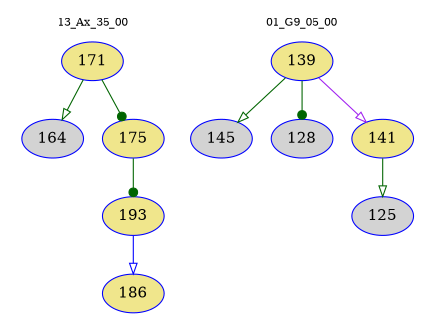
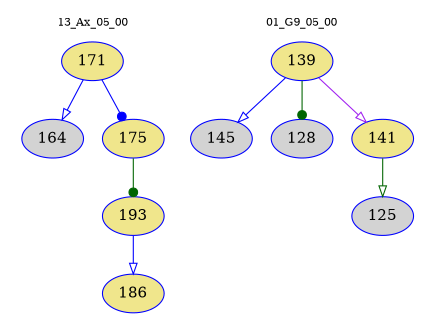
(93, 23) -> (93, 23)
(75, 95) -> (75, 95)
(111, 96) -> (111, 96)
(266, 96) -> (266, 96)
